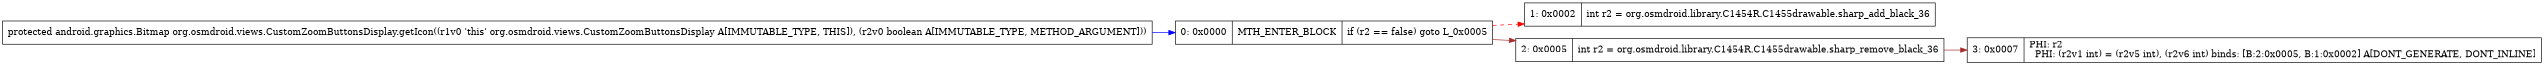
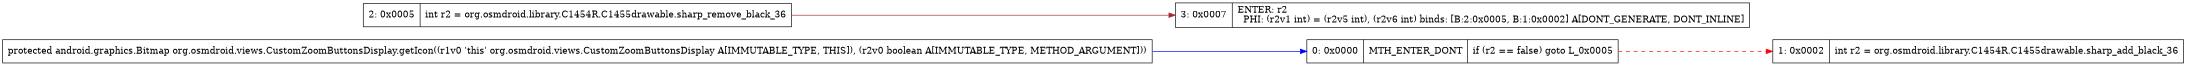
(1287, 32) -> (1416, 51)
(1501, 40) -> none
(2048, 45) -> (1264, 10)
